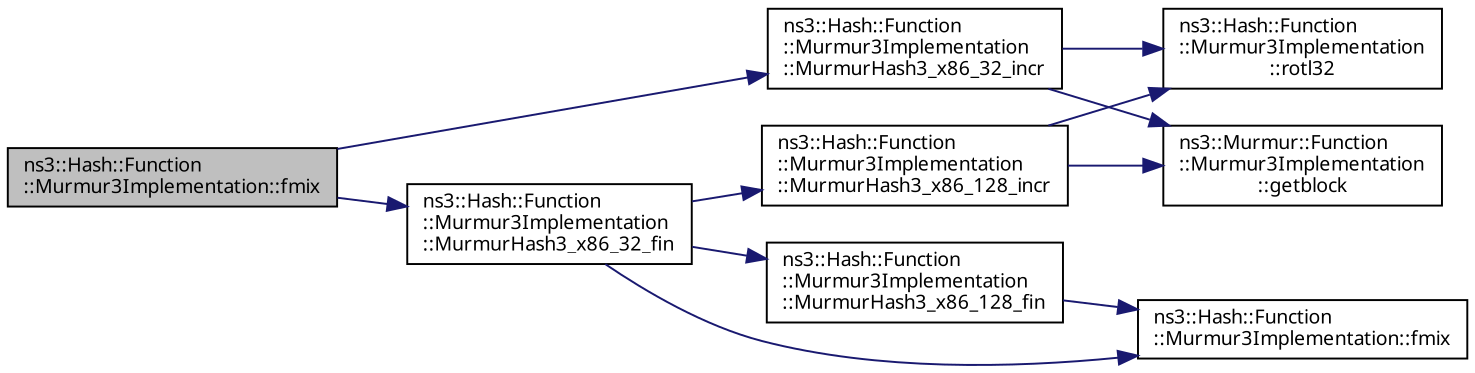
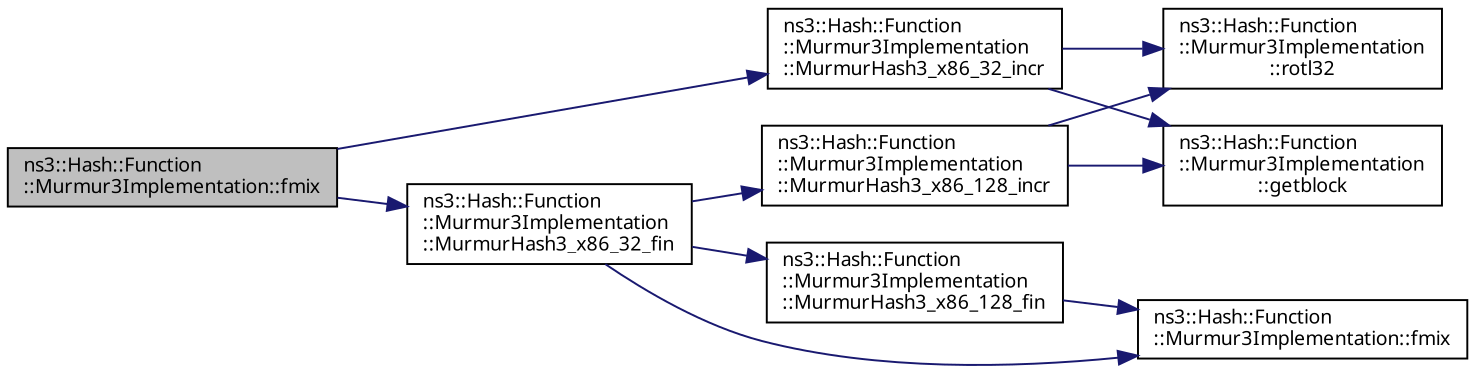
(1303, 166) -> (1303, 166)
